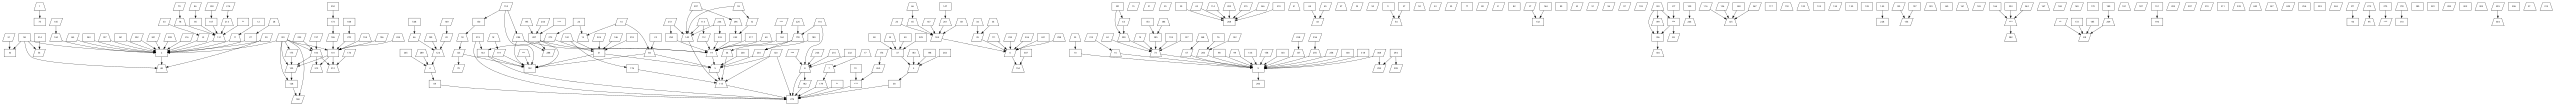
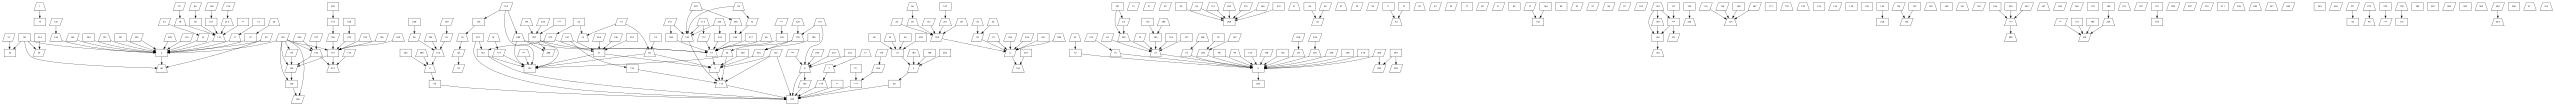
(2304, 6) -> none
(153, 37) -> none
(491, 60) -> (630, 64)
(316, 68) -> none
